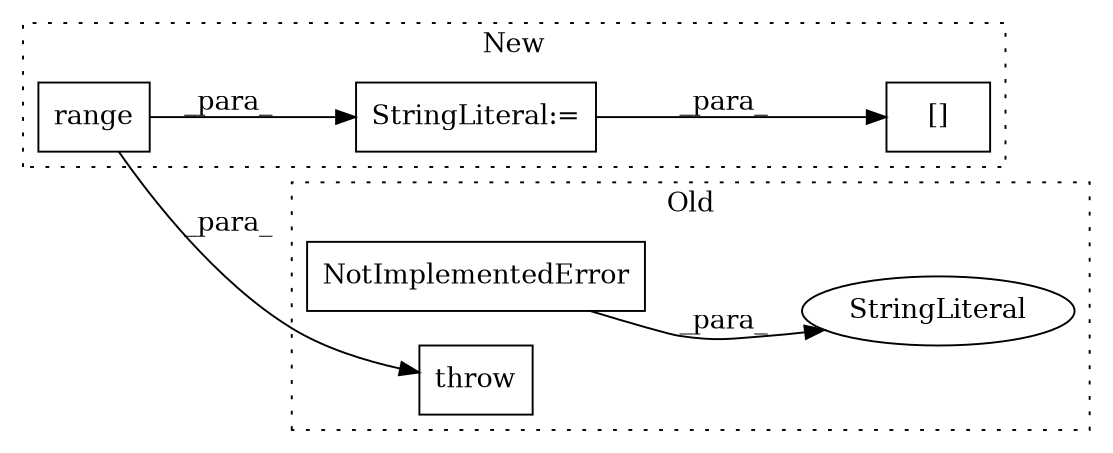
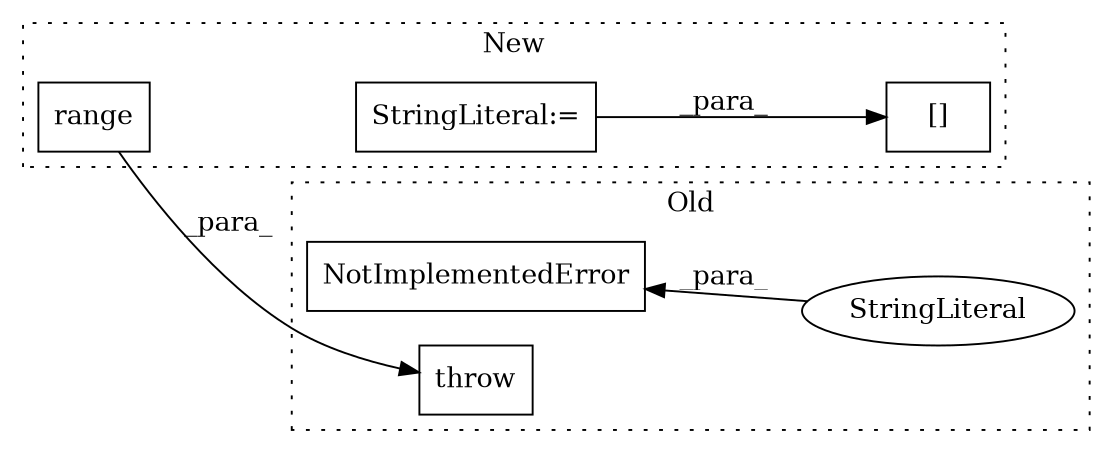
(243, 117) -> none
(696, 338) -> (736, 296)
